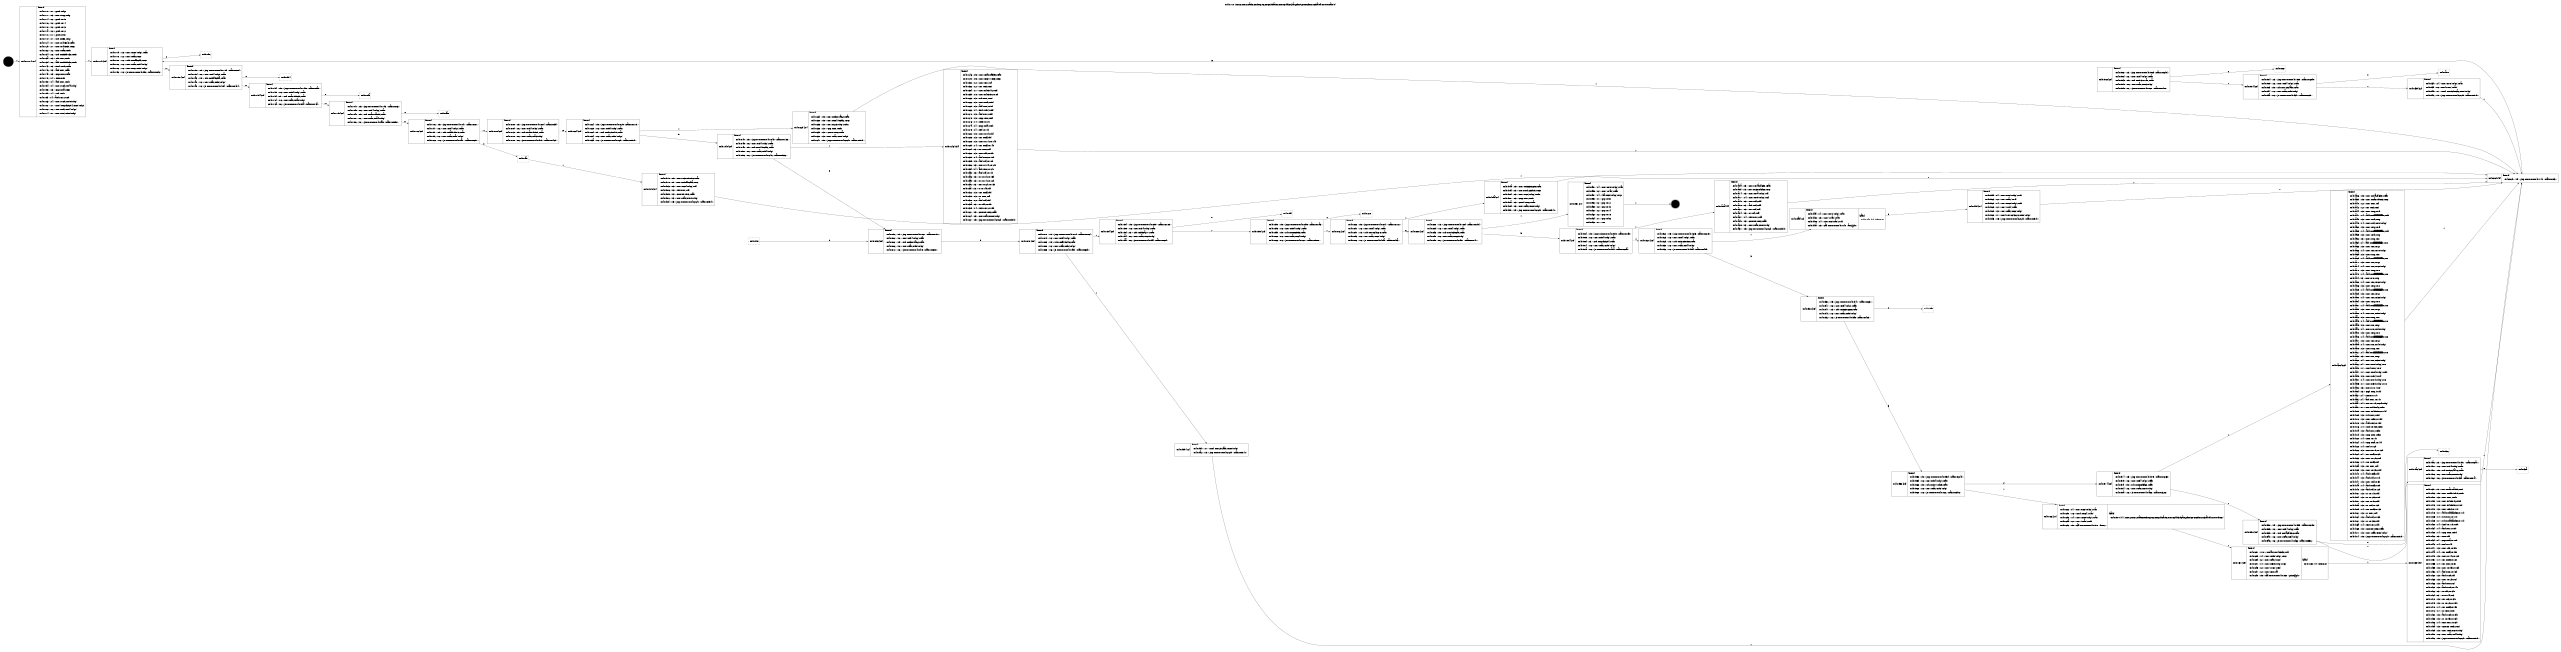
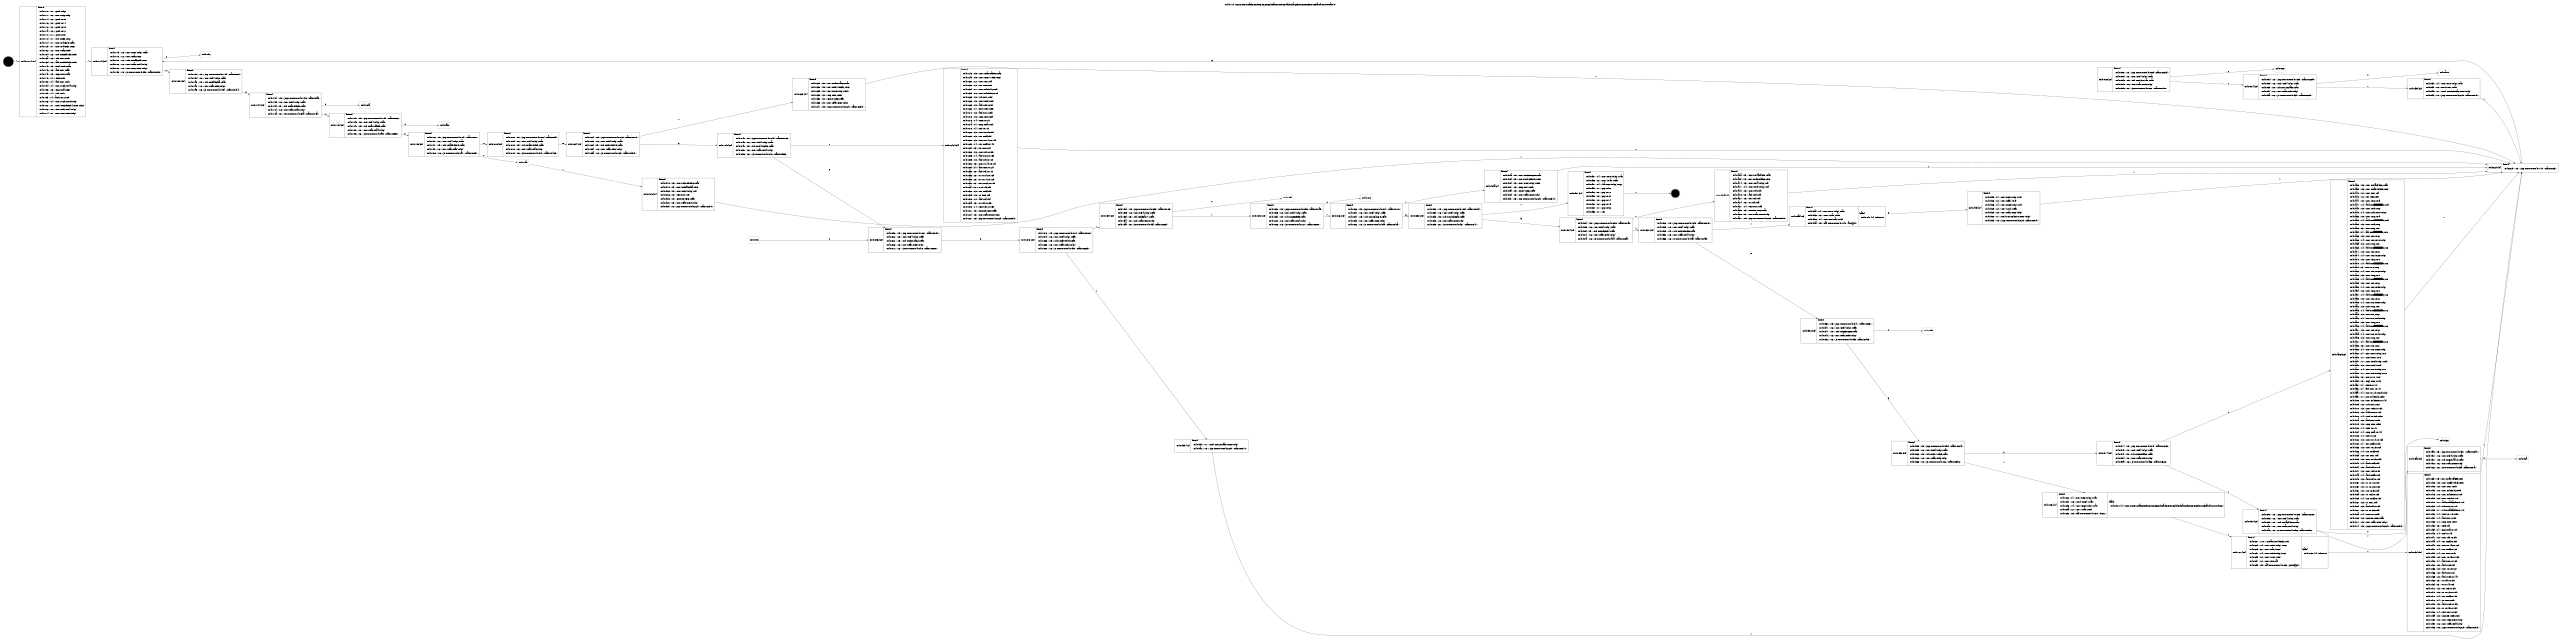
(286, 77) -> none
